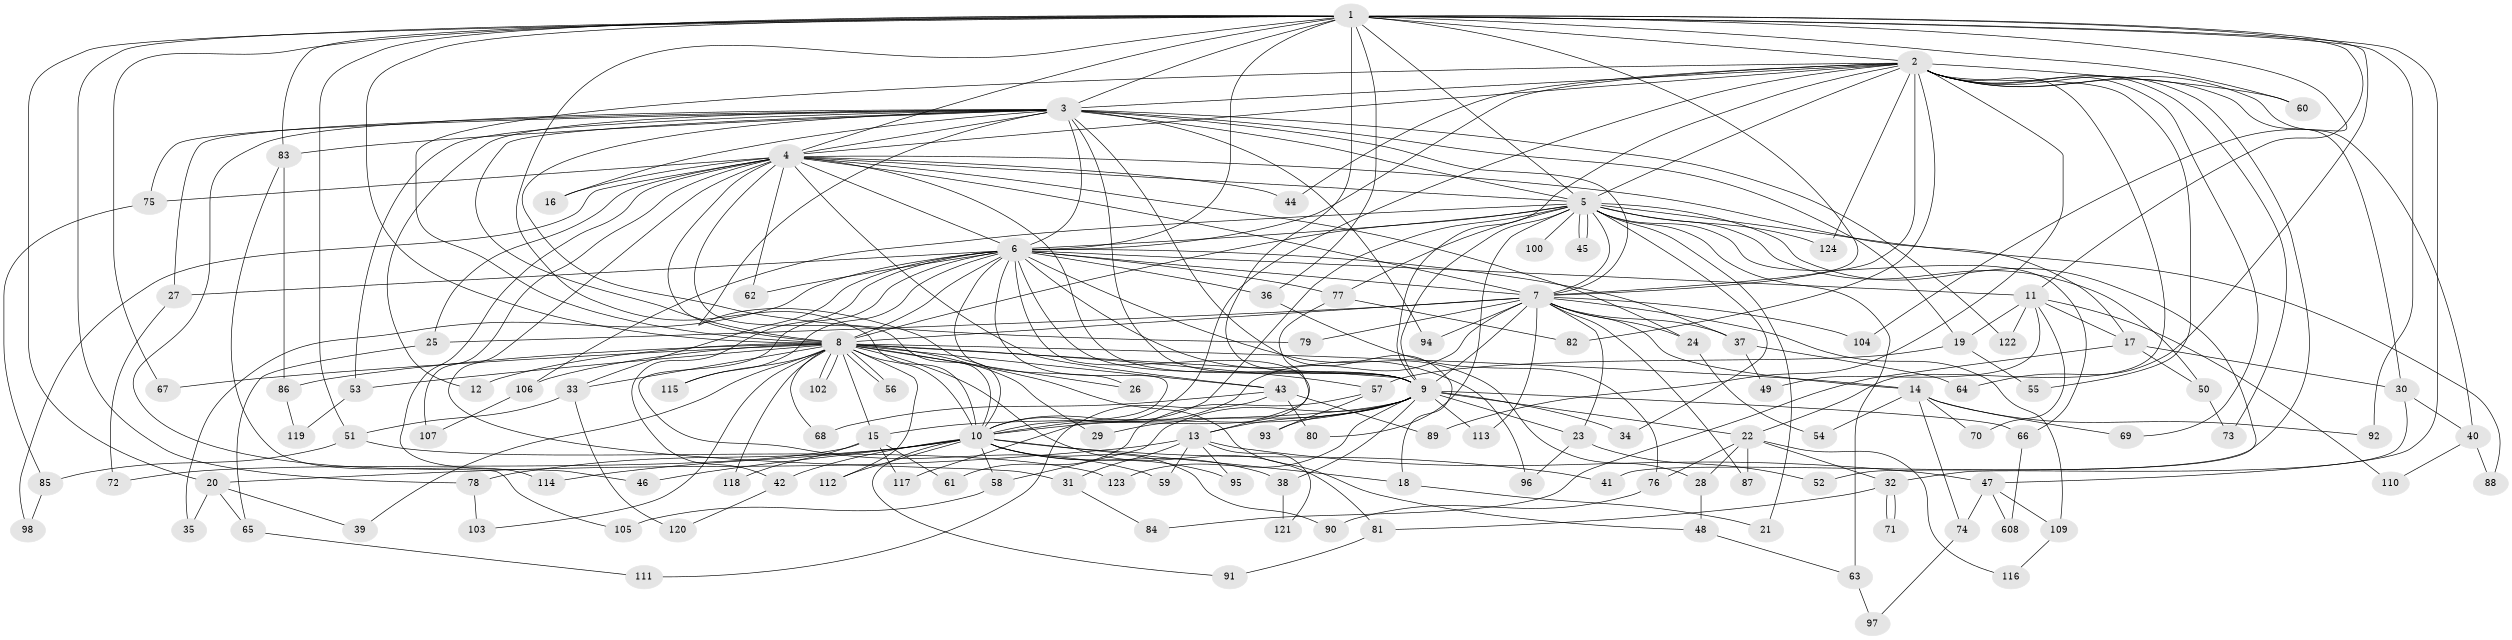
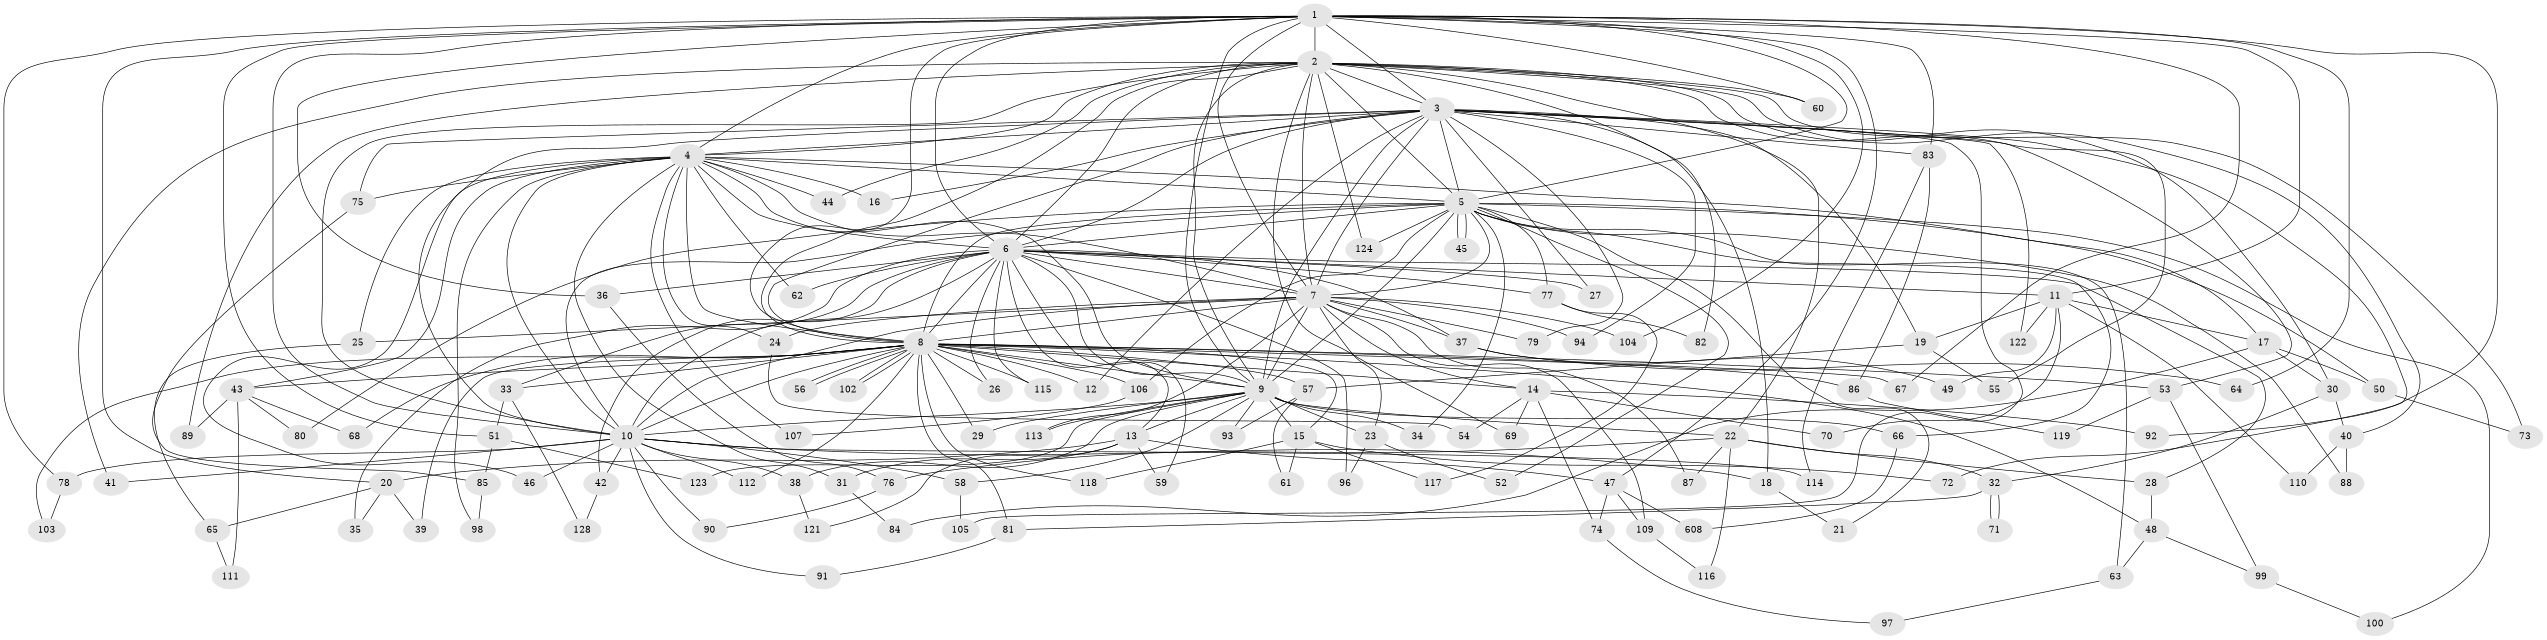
(117, 382) -> (2204, 189)
(1236, 484) -> none
(678, 530) -> (582, 530)
none -> (2261, 577)
